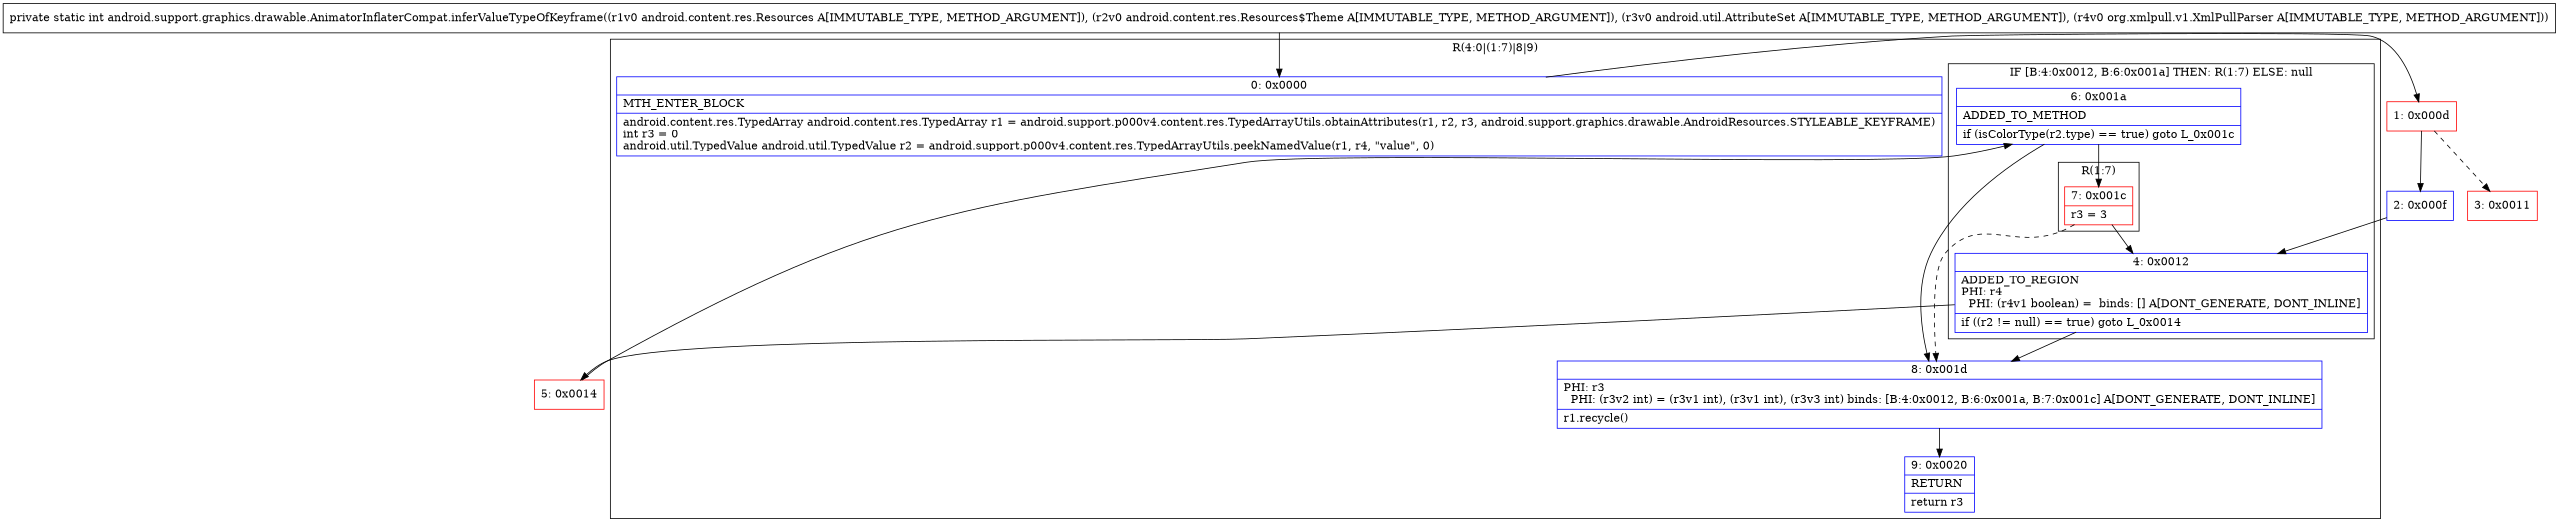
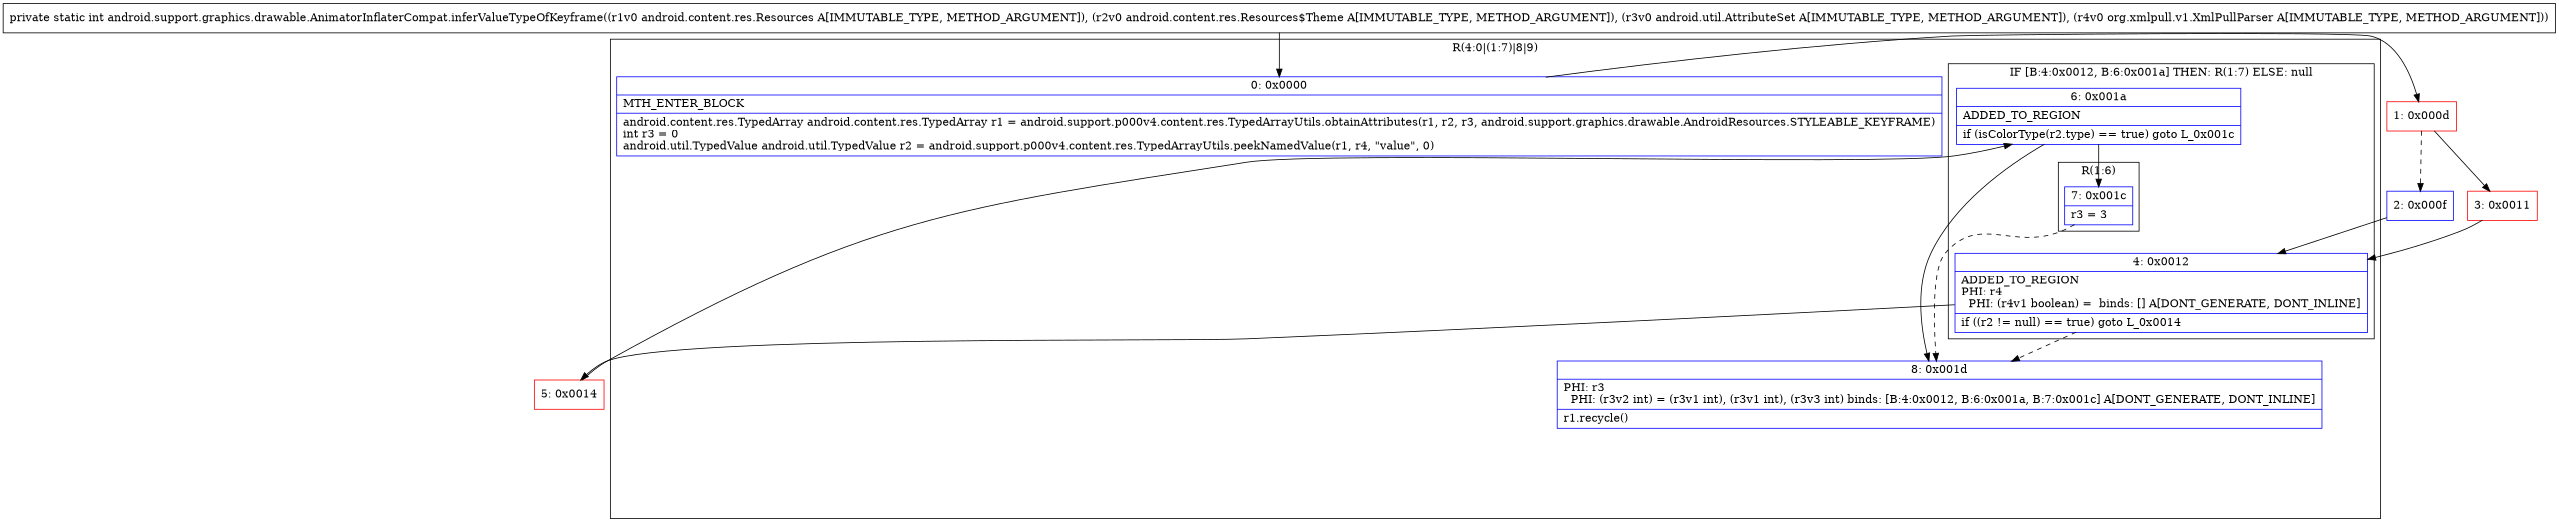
(2025, 116) -> (2022, 116)
(2421, 157) -> (2421, 157)
(2459, 158) -> (2459, 158)
(2099, 171) -> (2099, 171)
(2099, 206) -> (2099, 206)
(2120, 236) -> (2430, 242)
(2047, 345) -> (2047, 345)
(1940, 484) -> none
